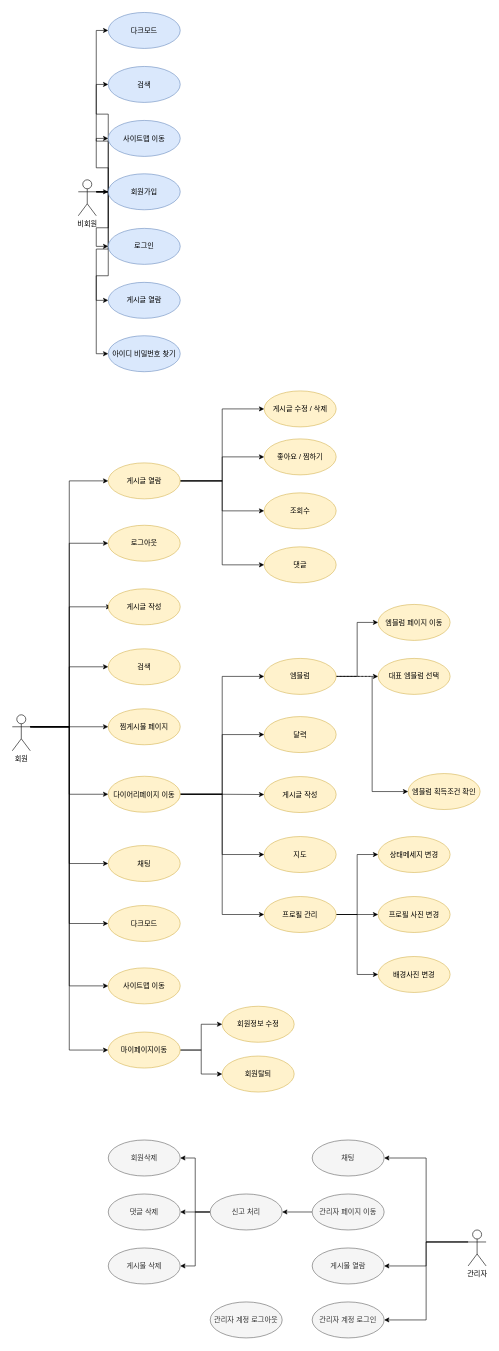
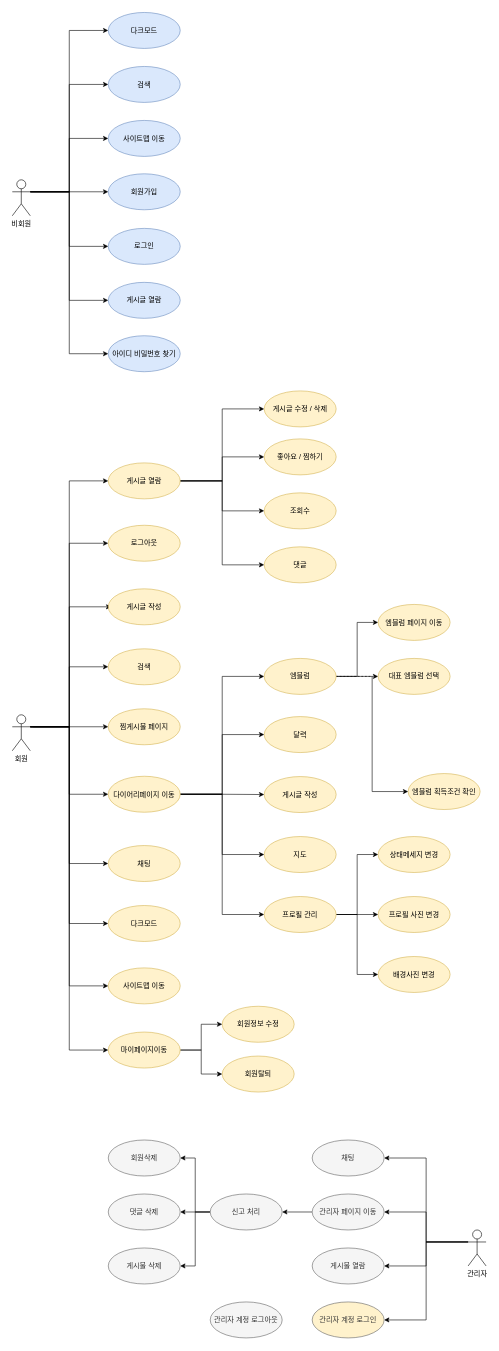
(87, 198) -> (21, 198)
none -> (389, 1212)
(348, 1320) -> (348, 1320)
